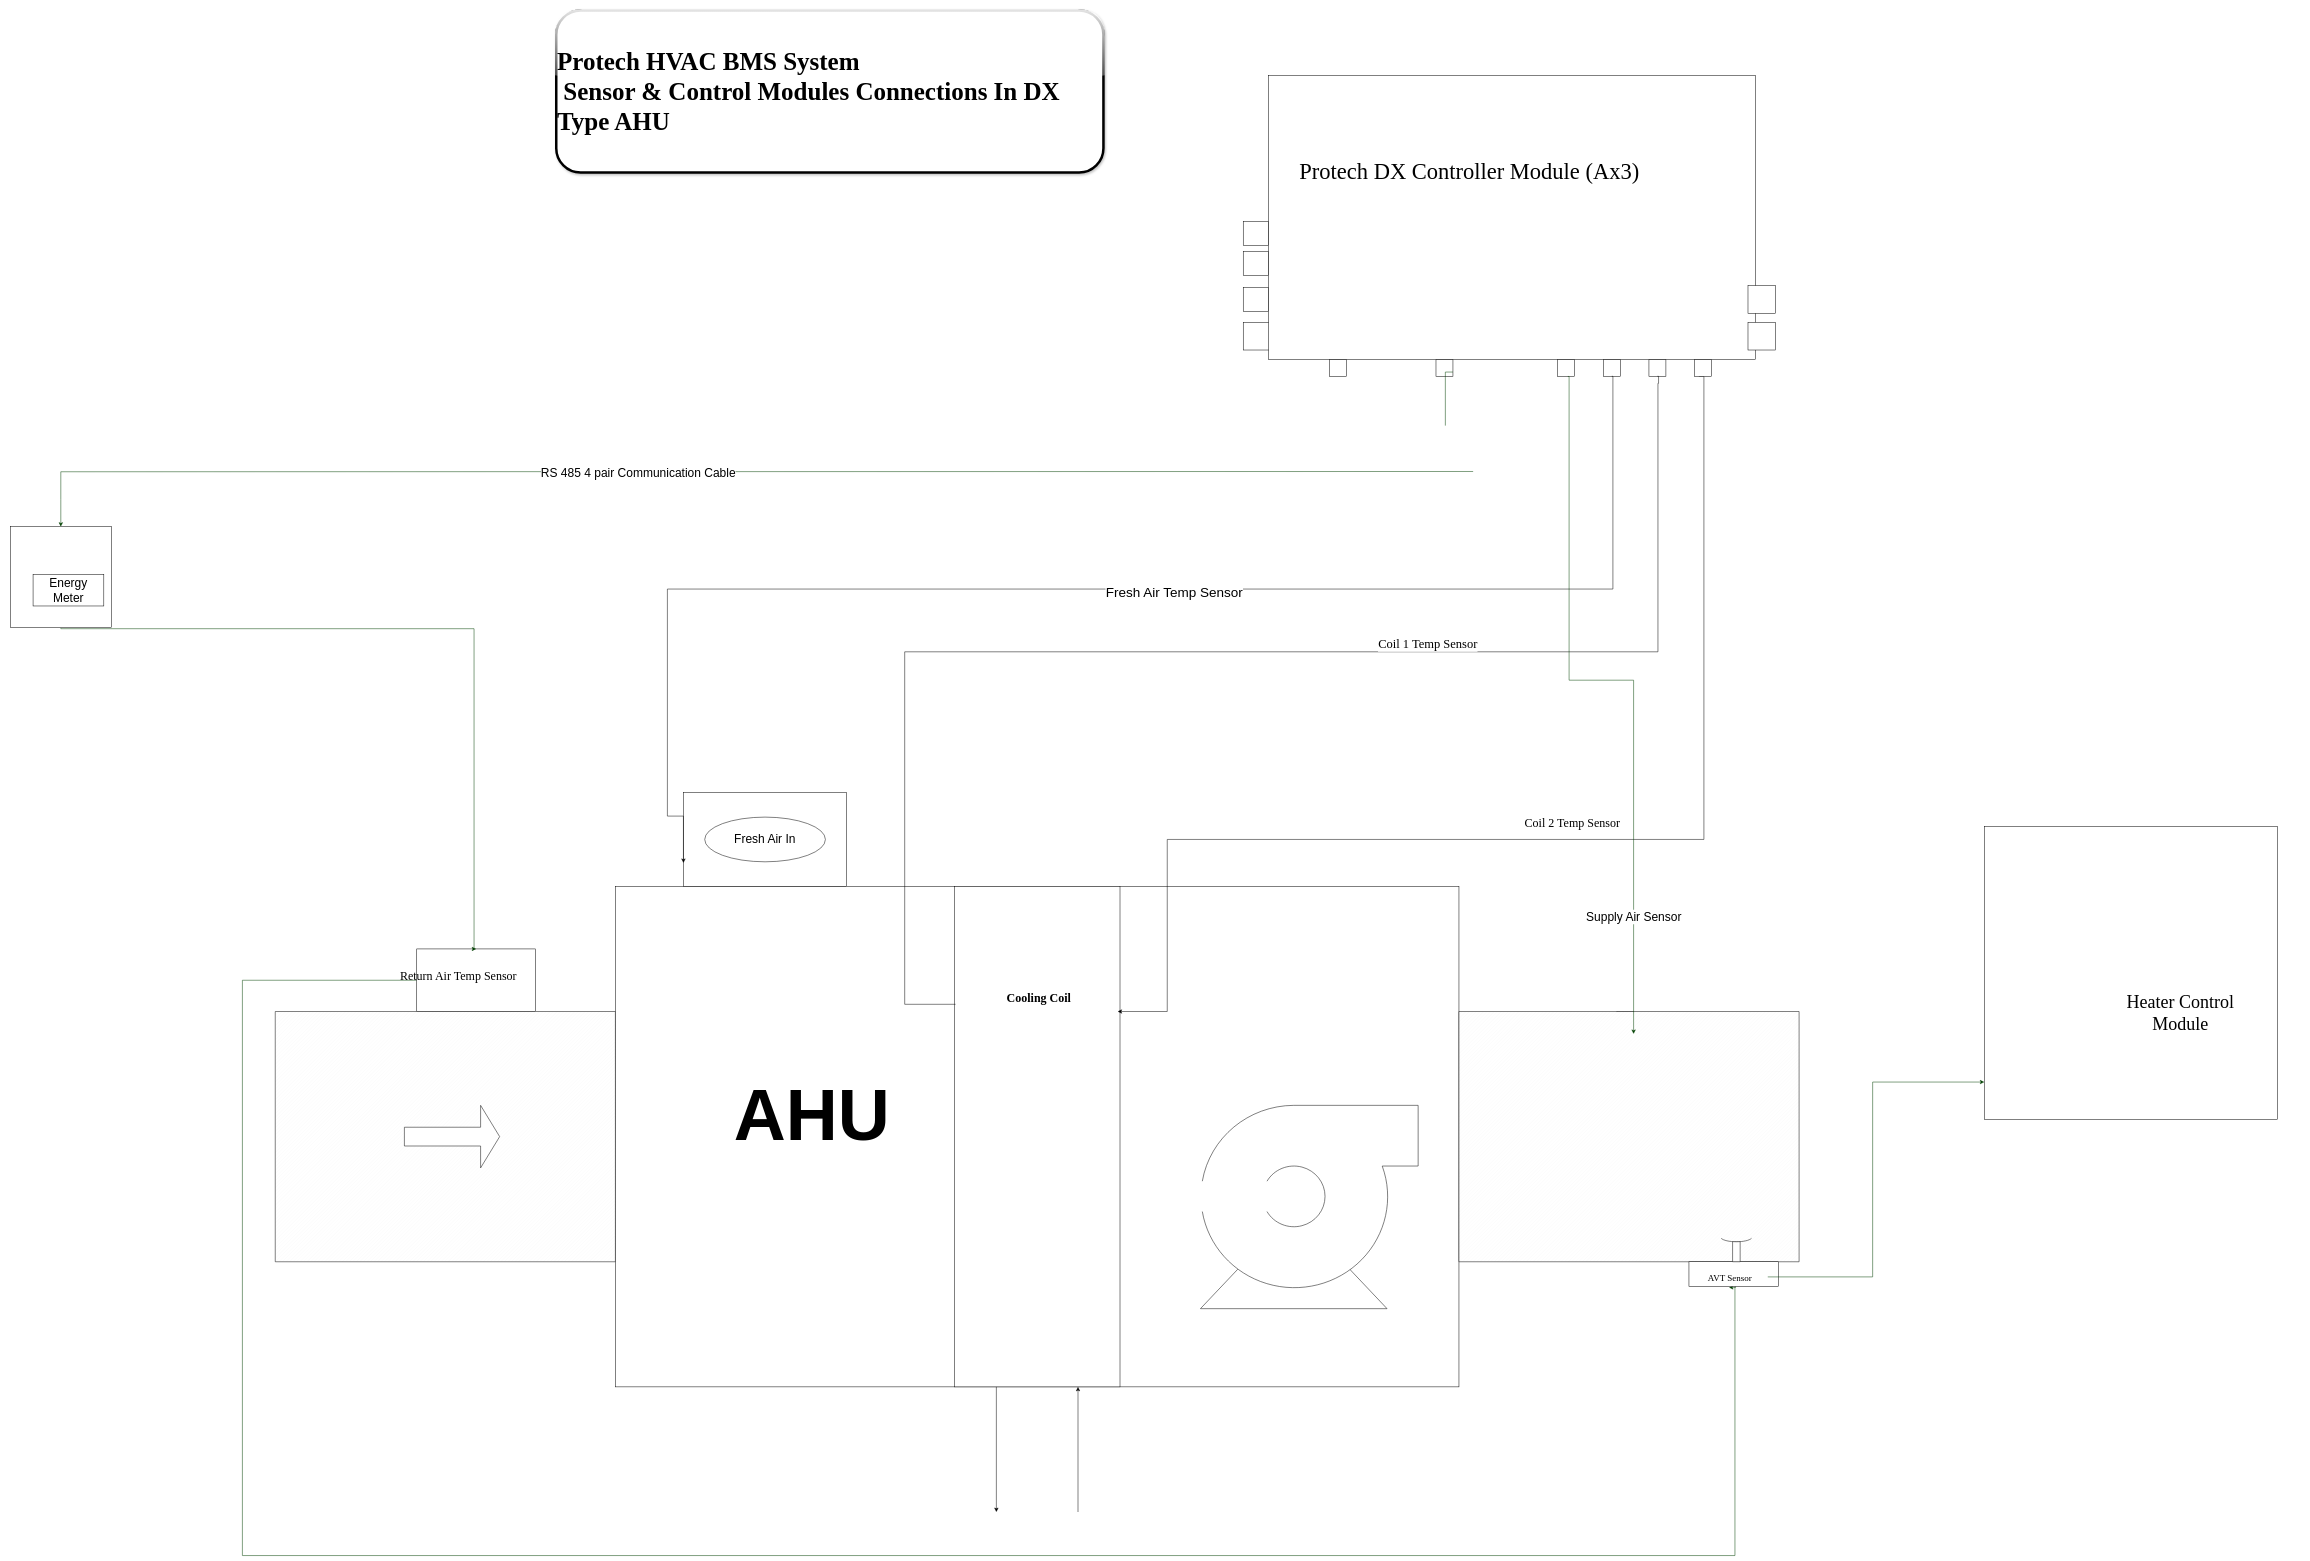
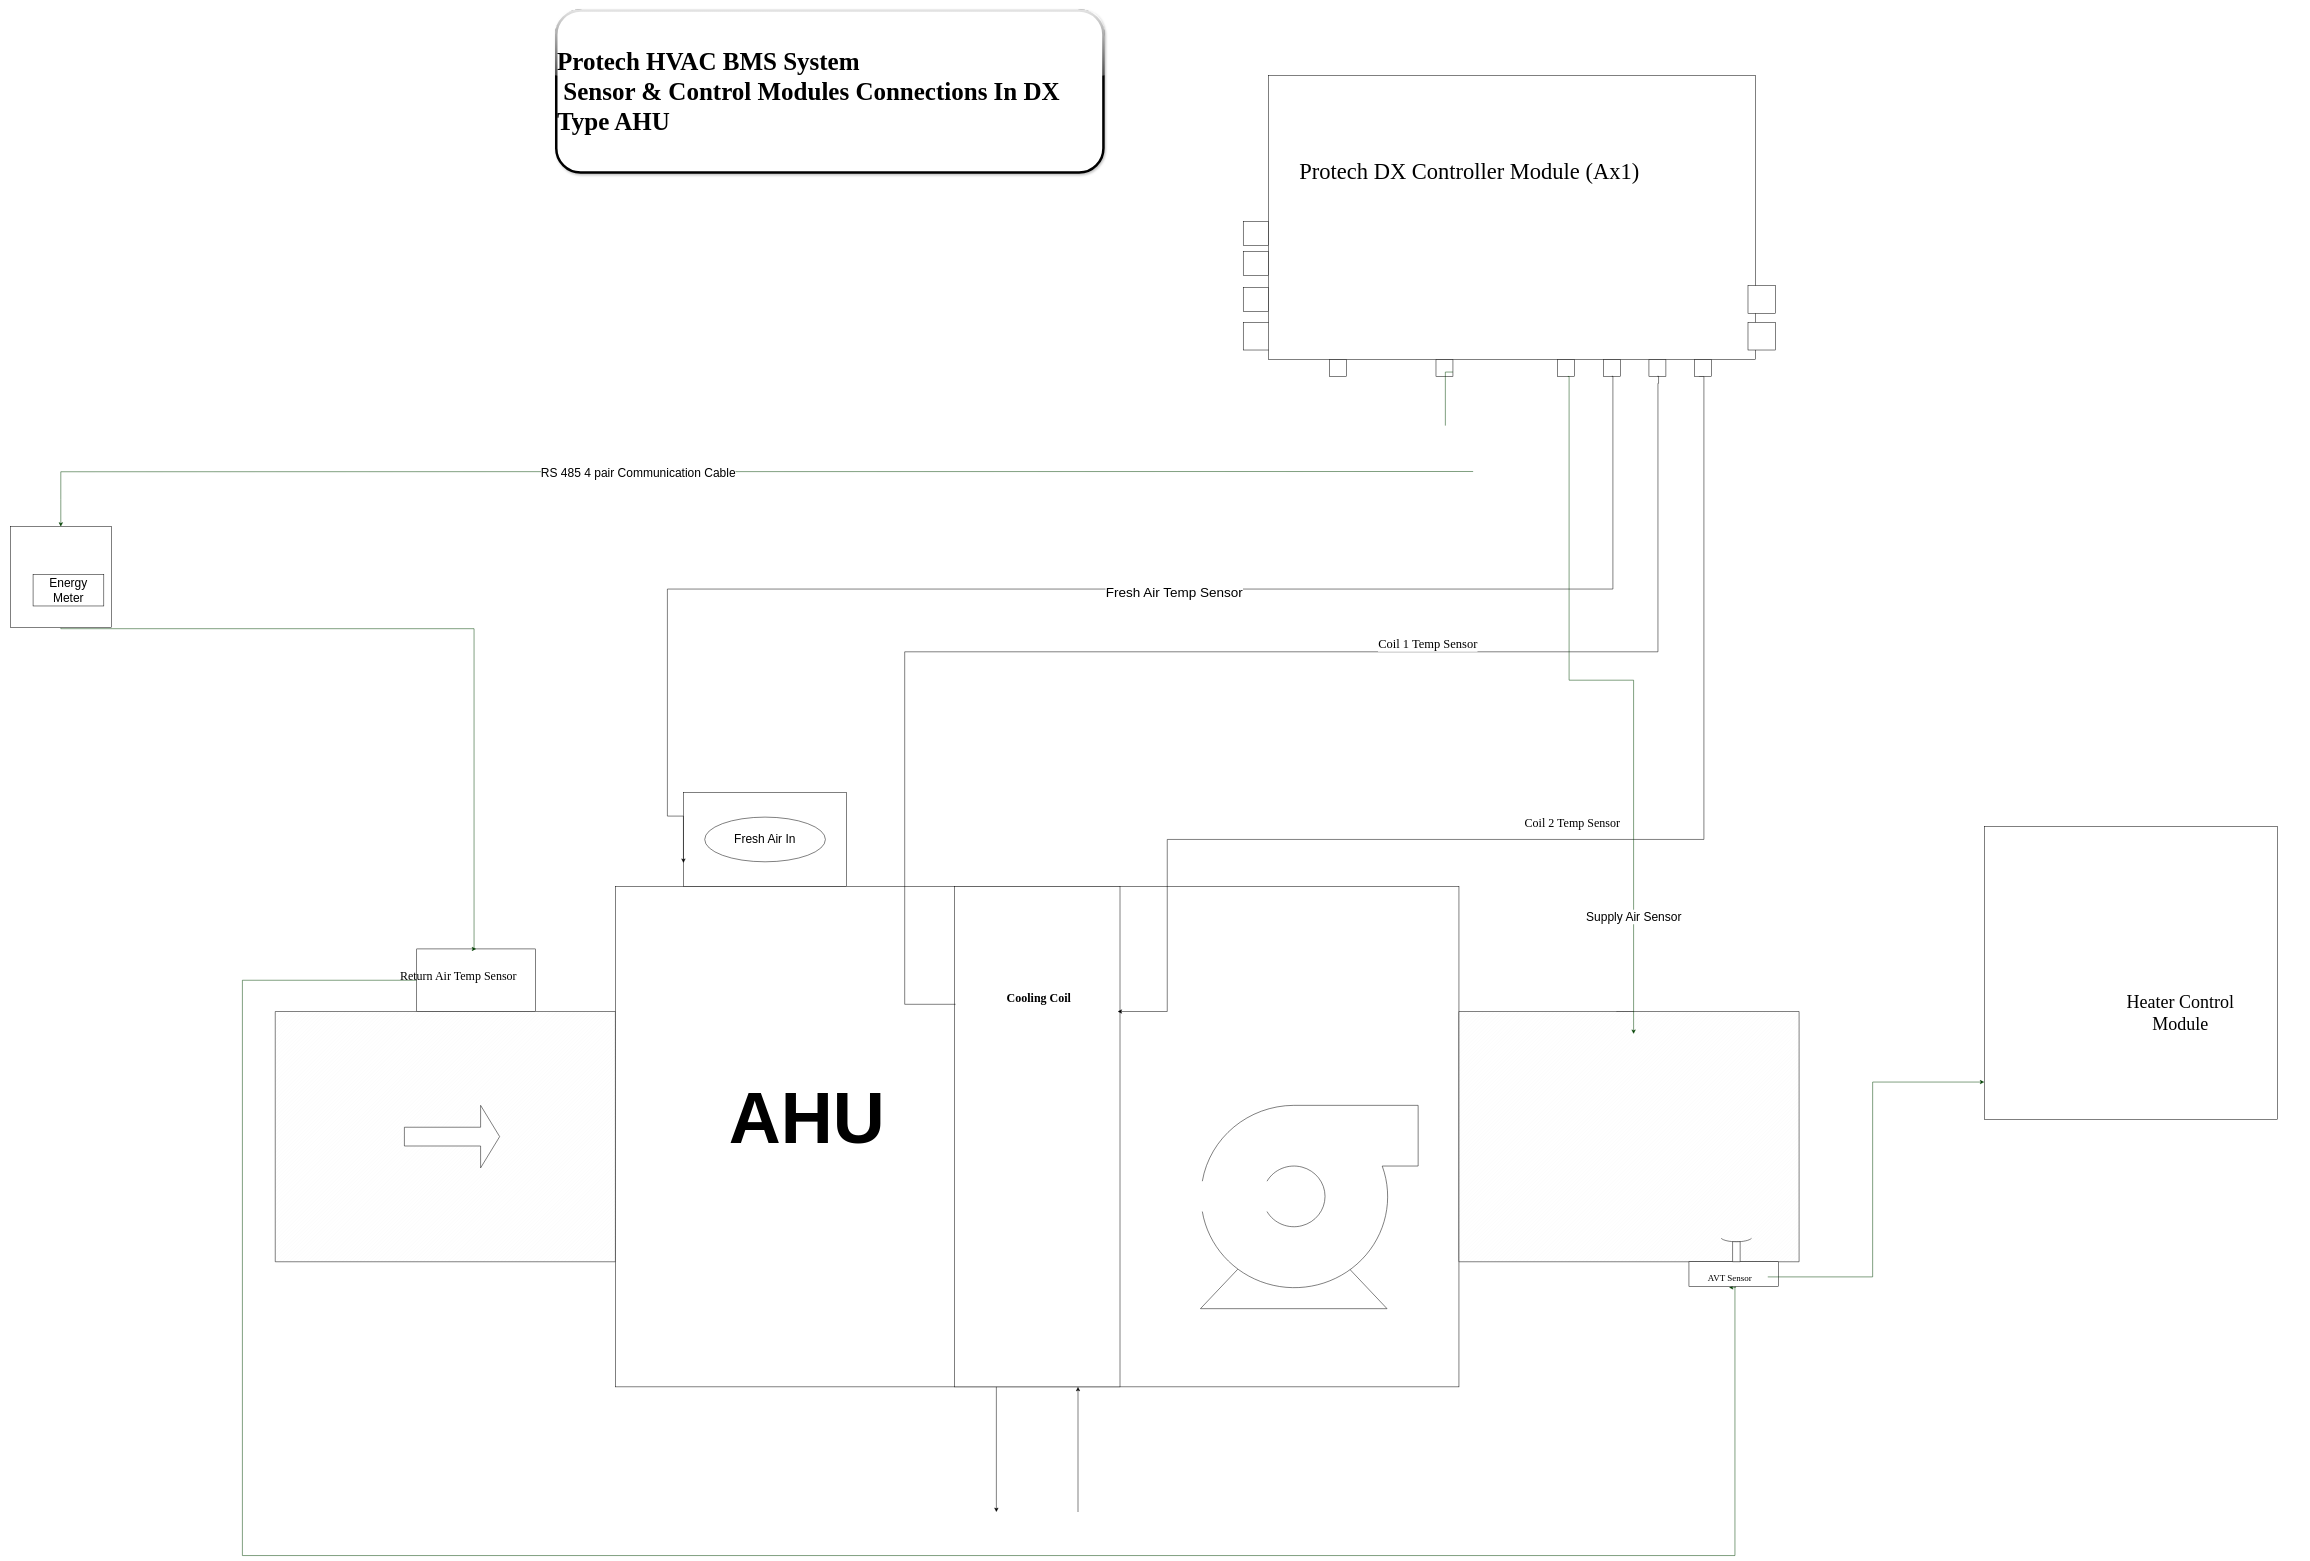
(1470, 155) -> (1470, 155)
(812, 1116) -> (807, 1118)
